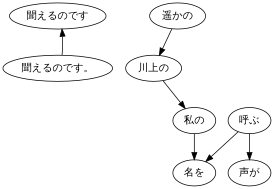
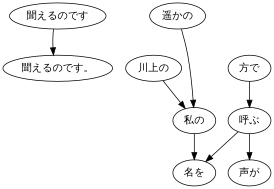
(167, 39) -> (189, 64)
(63, 46) -> (53, 38)
none -> (250, 68)
